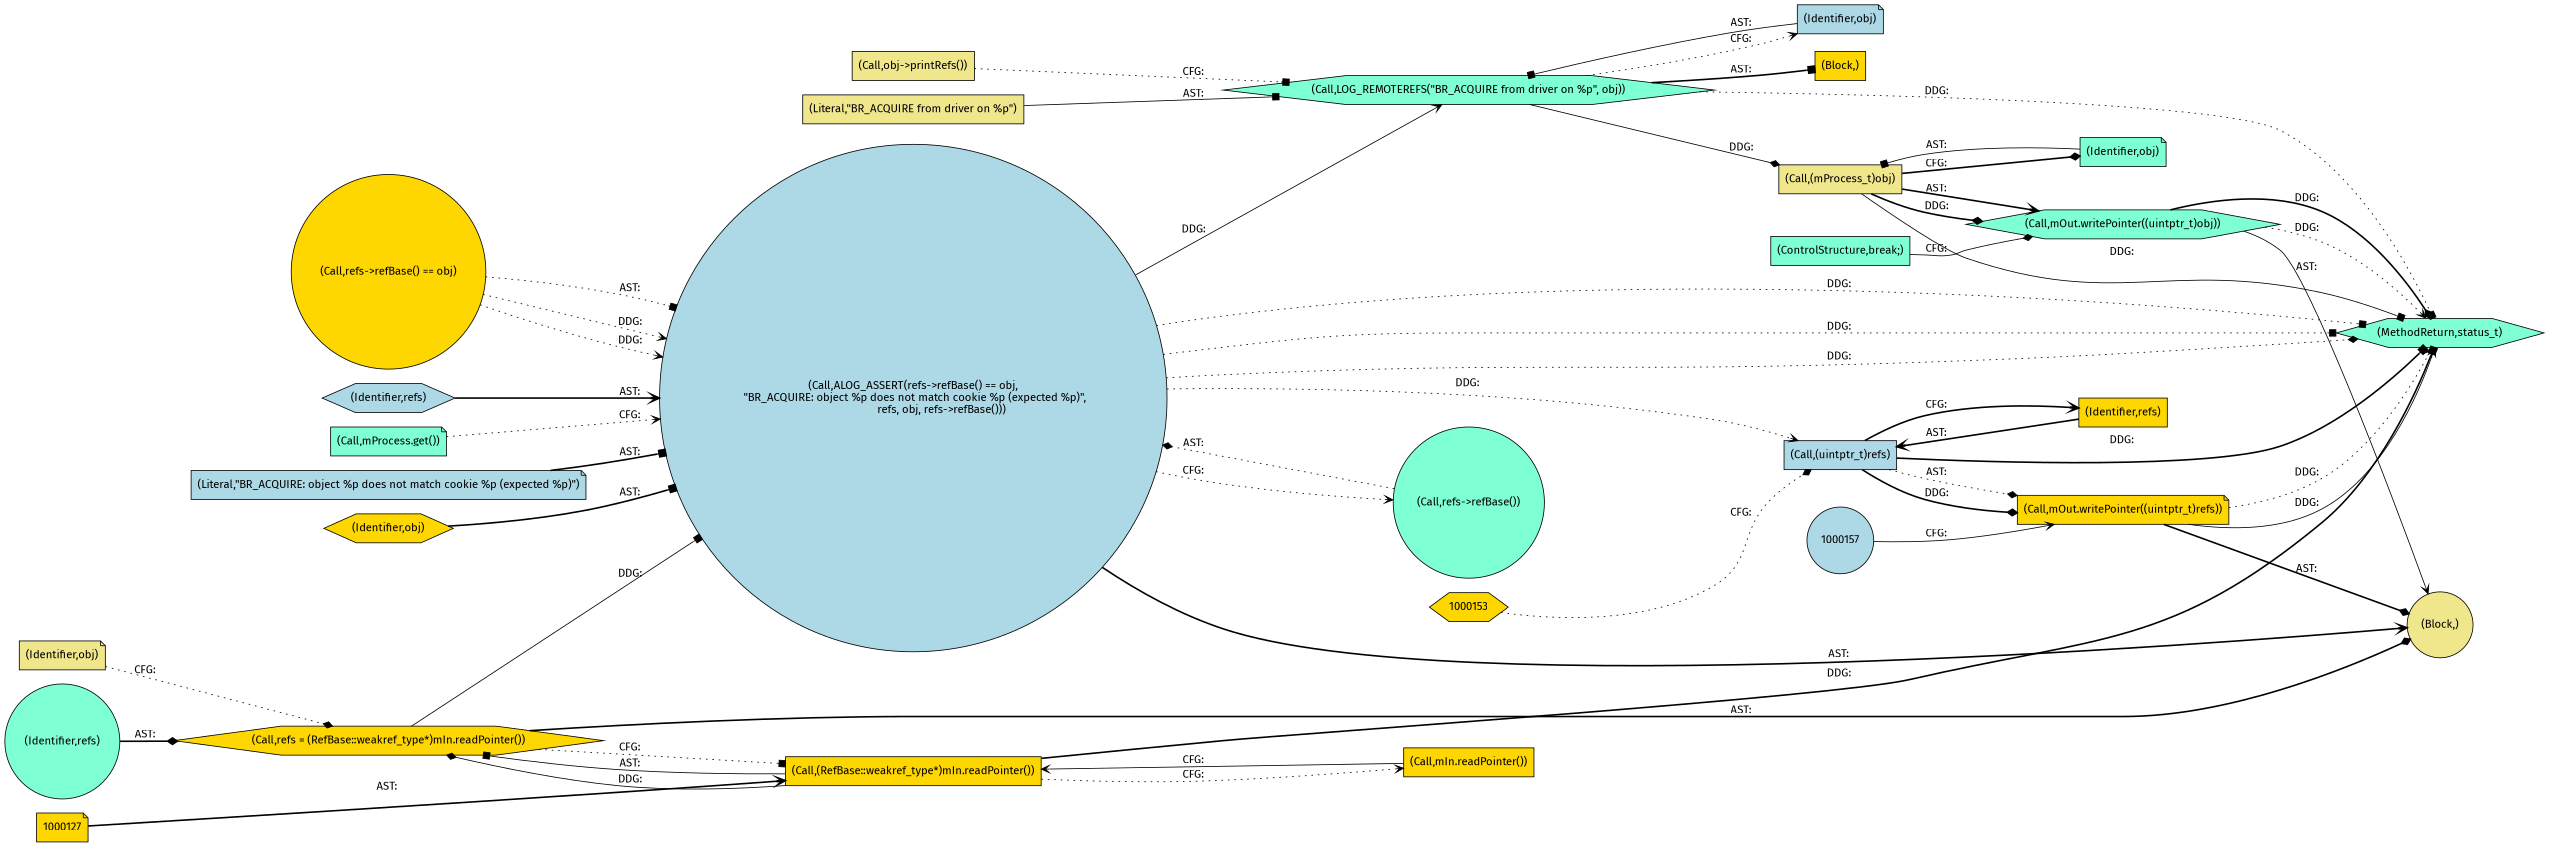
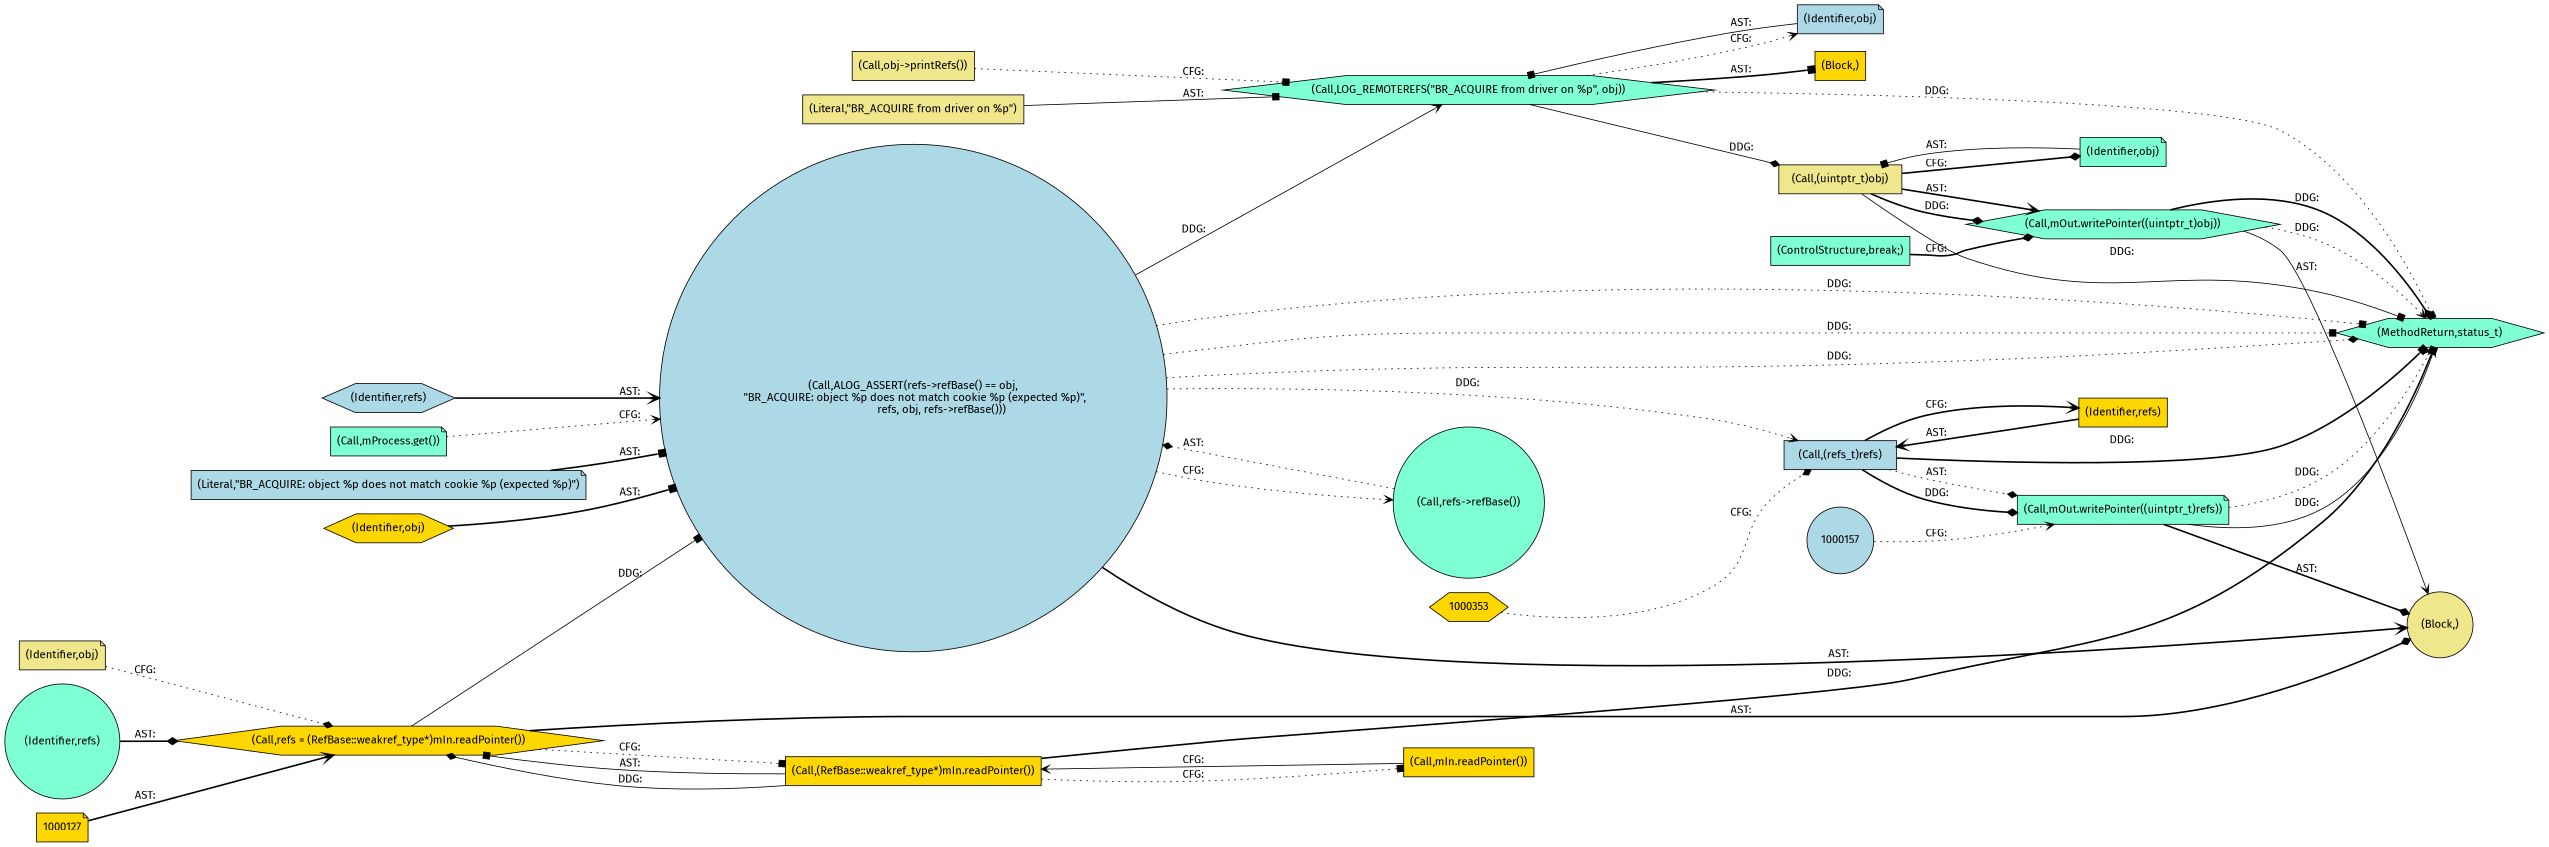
(1840, 179) -> (1840, 179)
(1967, 250) -> (1967, 250)
(389, 272) -> none
(1840, 455) -> (1840, 455)
(2123, 510) -> (2123, 510)
(1960, 539) -> (1960, 539)
(1469, 607) -> (1469, 607)
(1219, 780) -> (1219, 780)
(433, 804) -> (207, 789)
